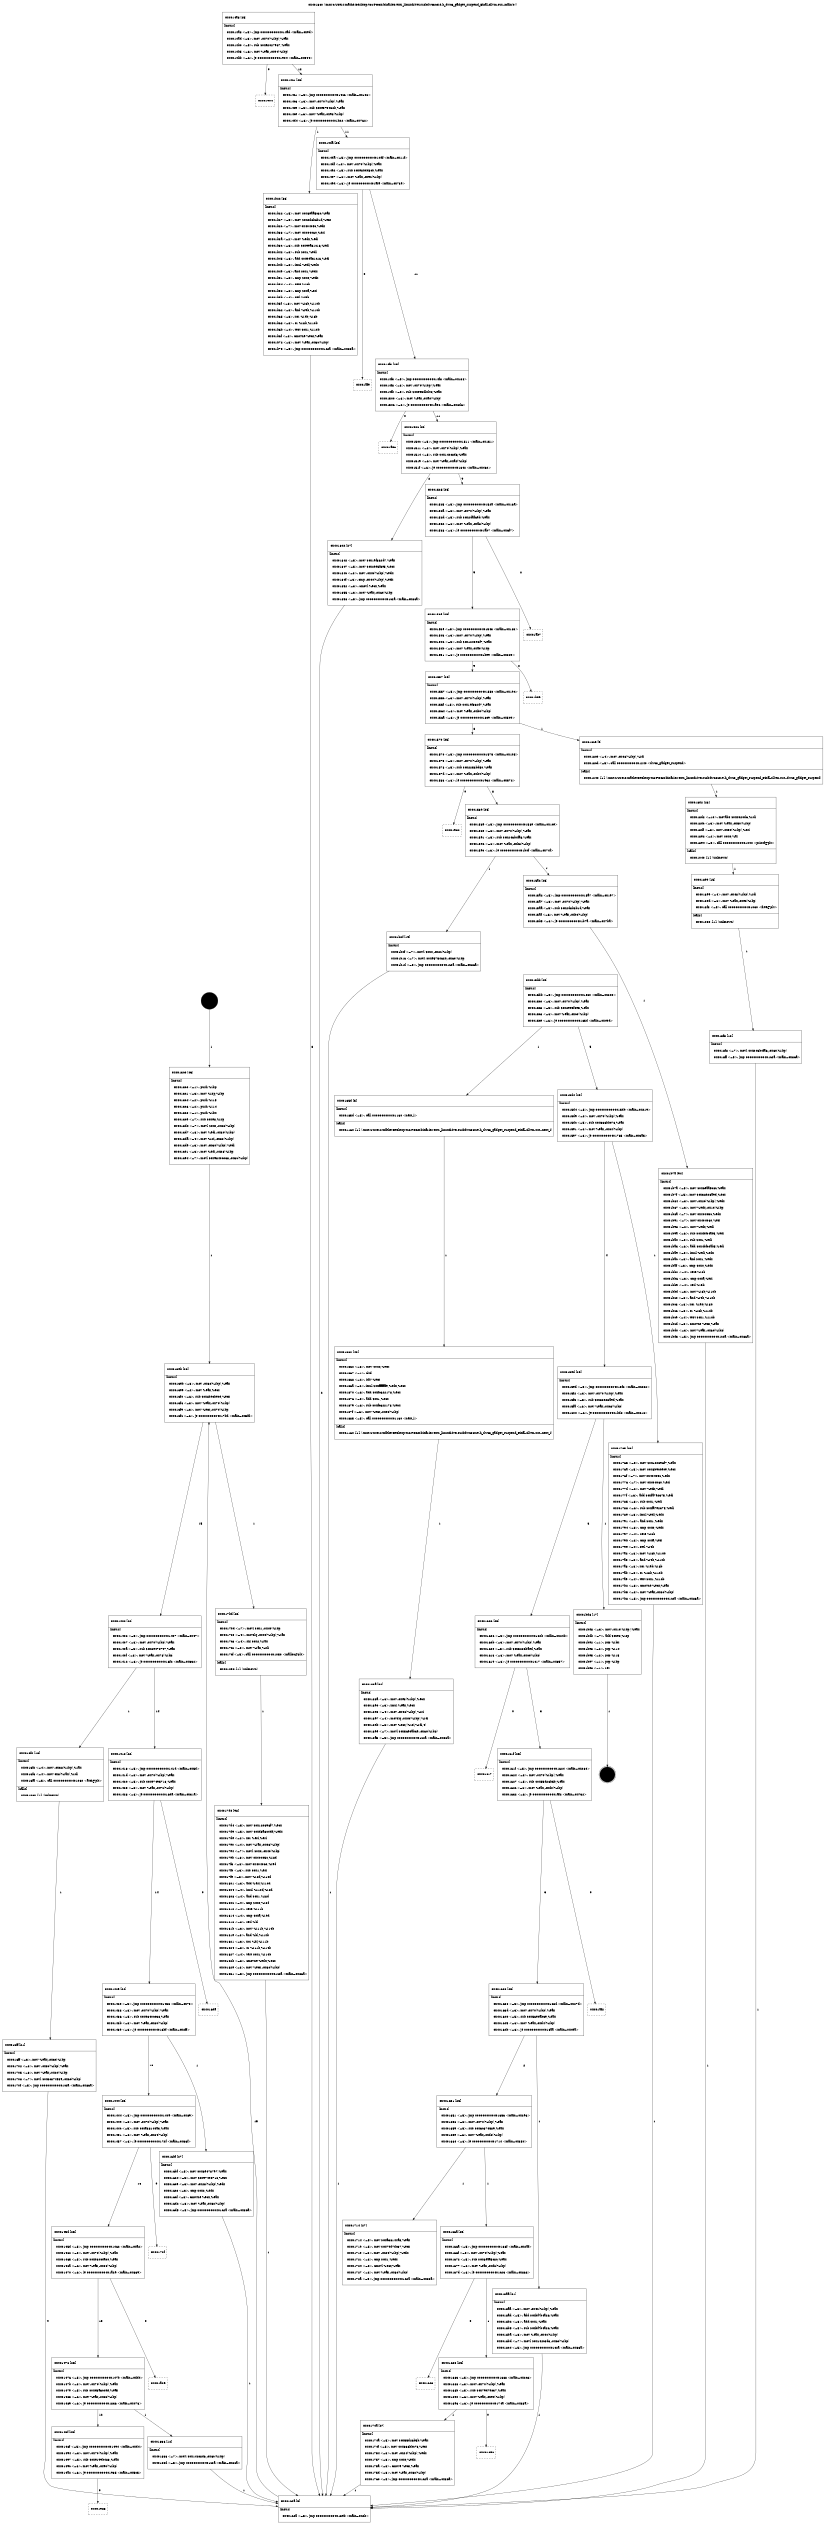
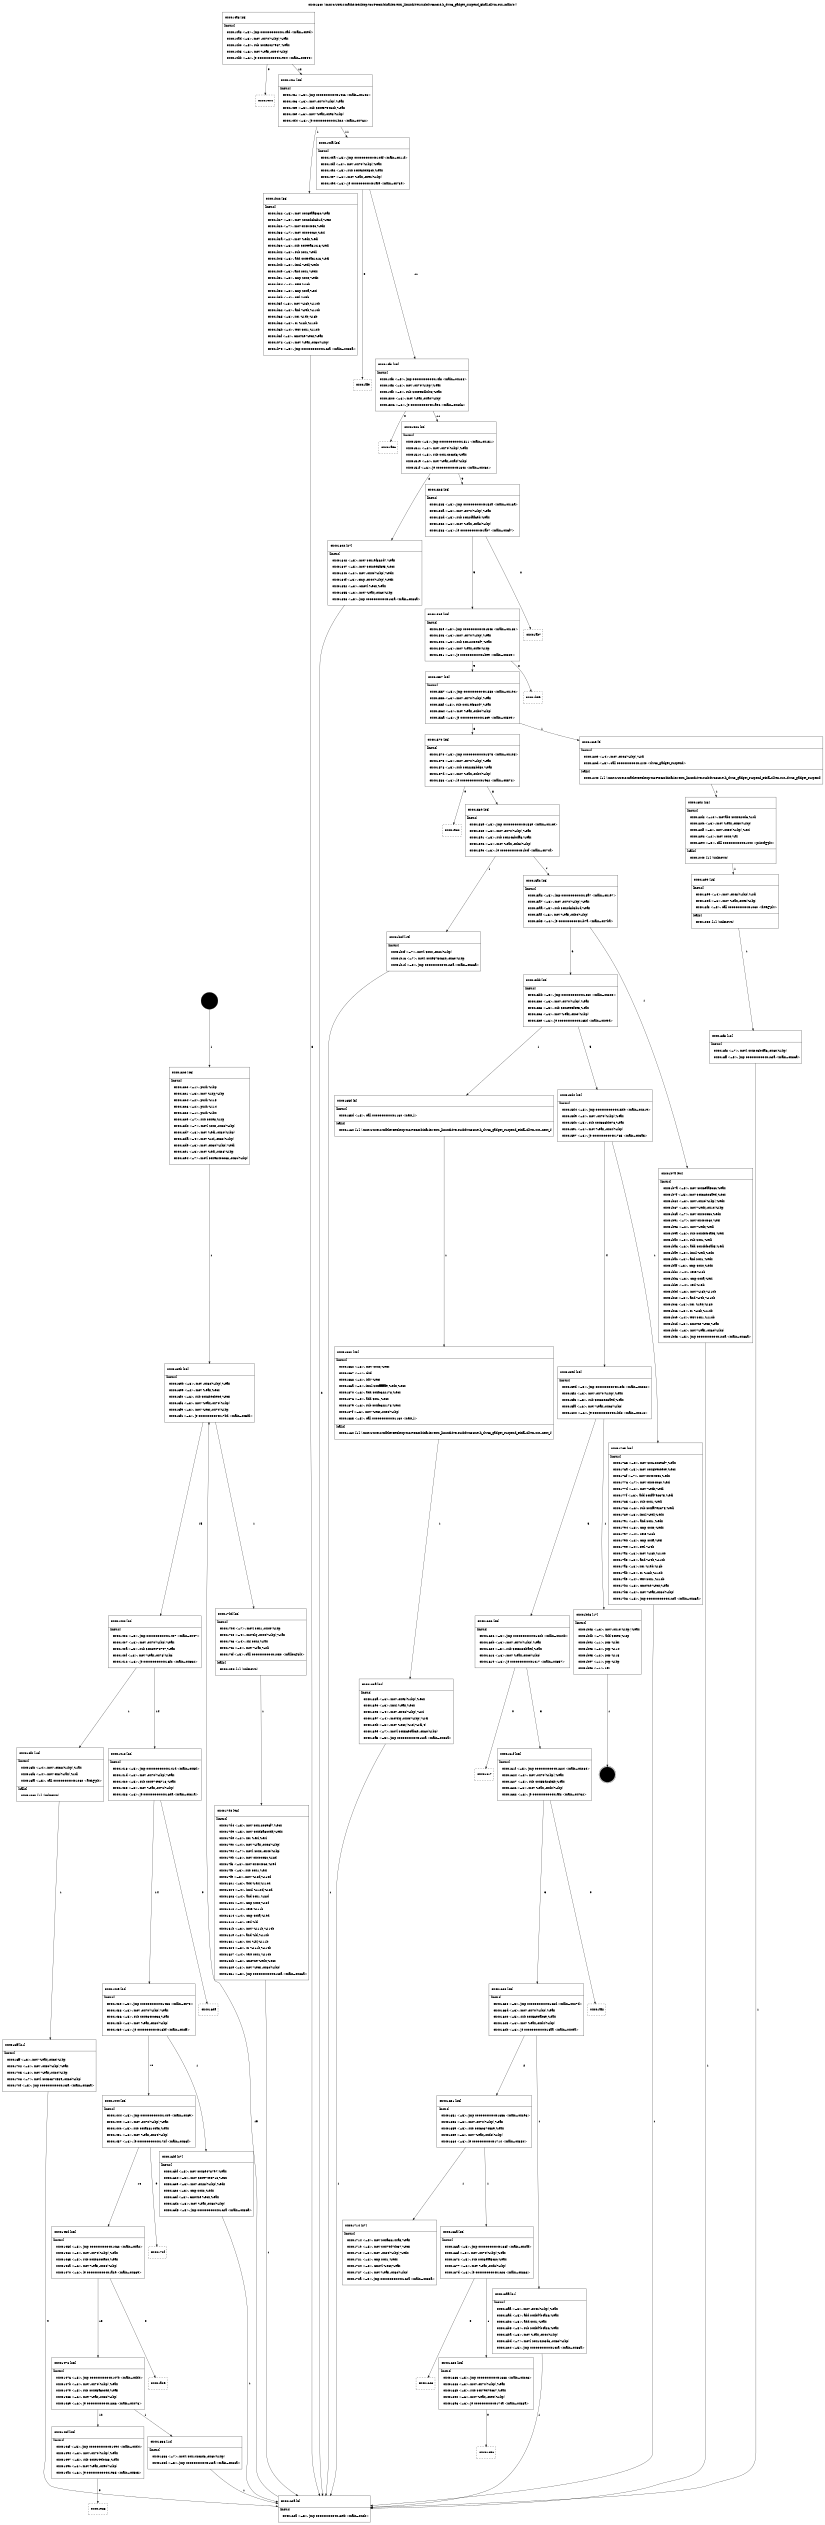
none -> (571, 950)
(407, 2453) -> none
